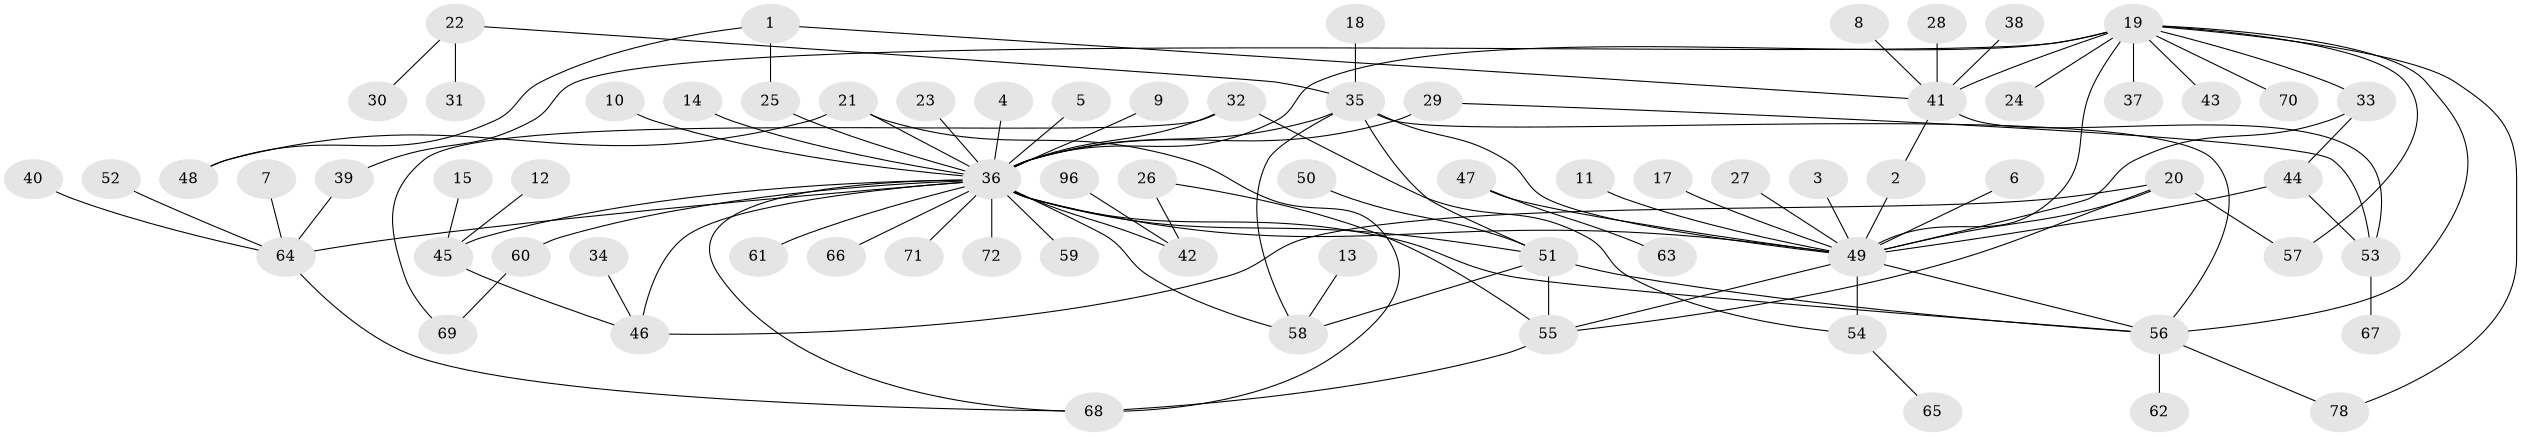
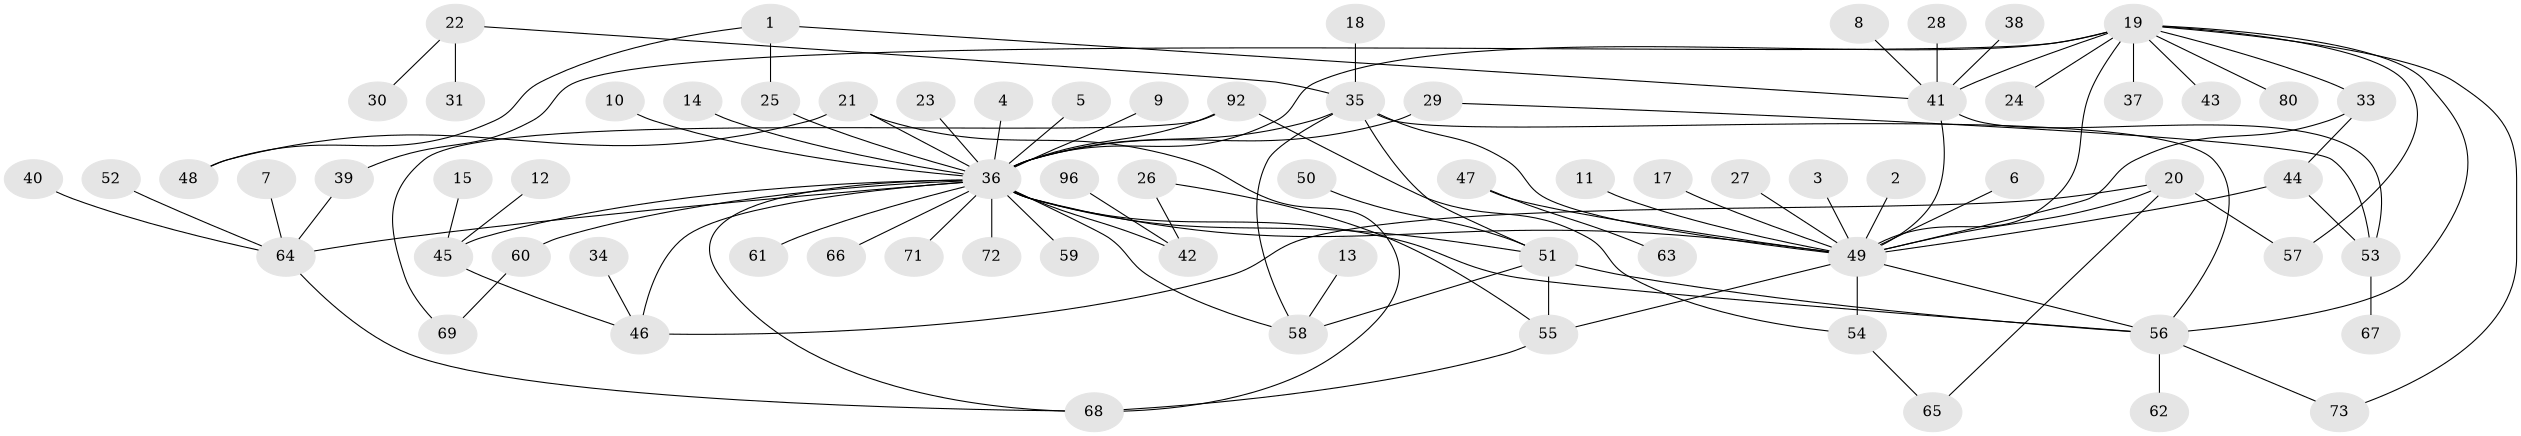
(1237, 101) -> (1237, 101)
(2289, 101) -> (2289, 101)
(1917, 140) -> (1936, 195)
(1869, 283) -> (2054, 296)
(2340, 412) -> (2340, 412)
